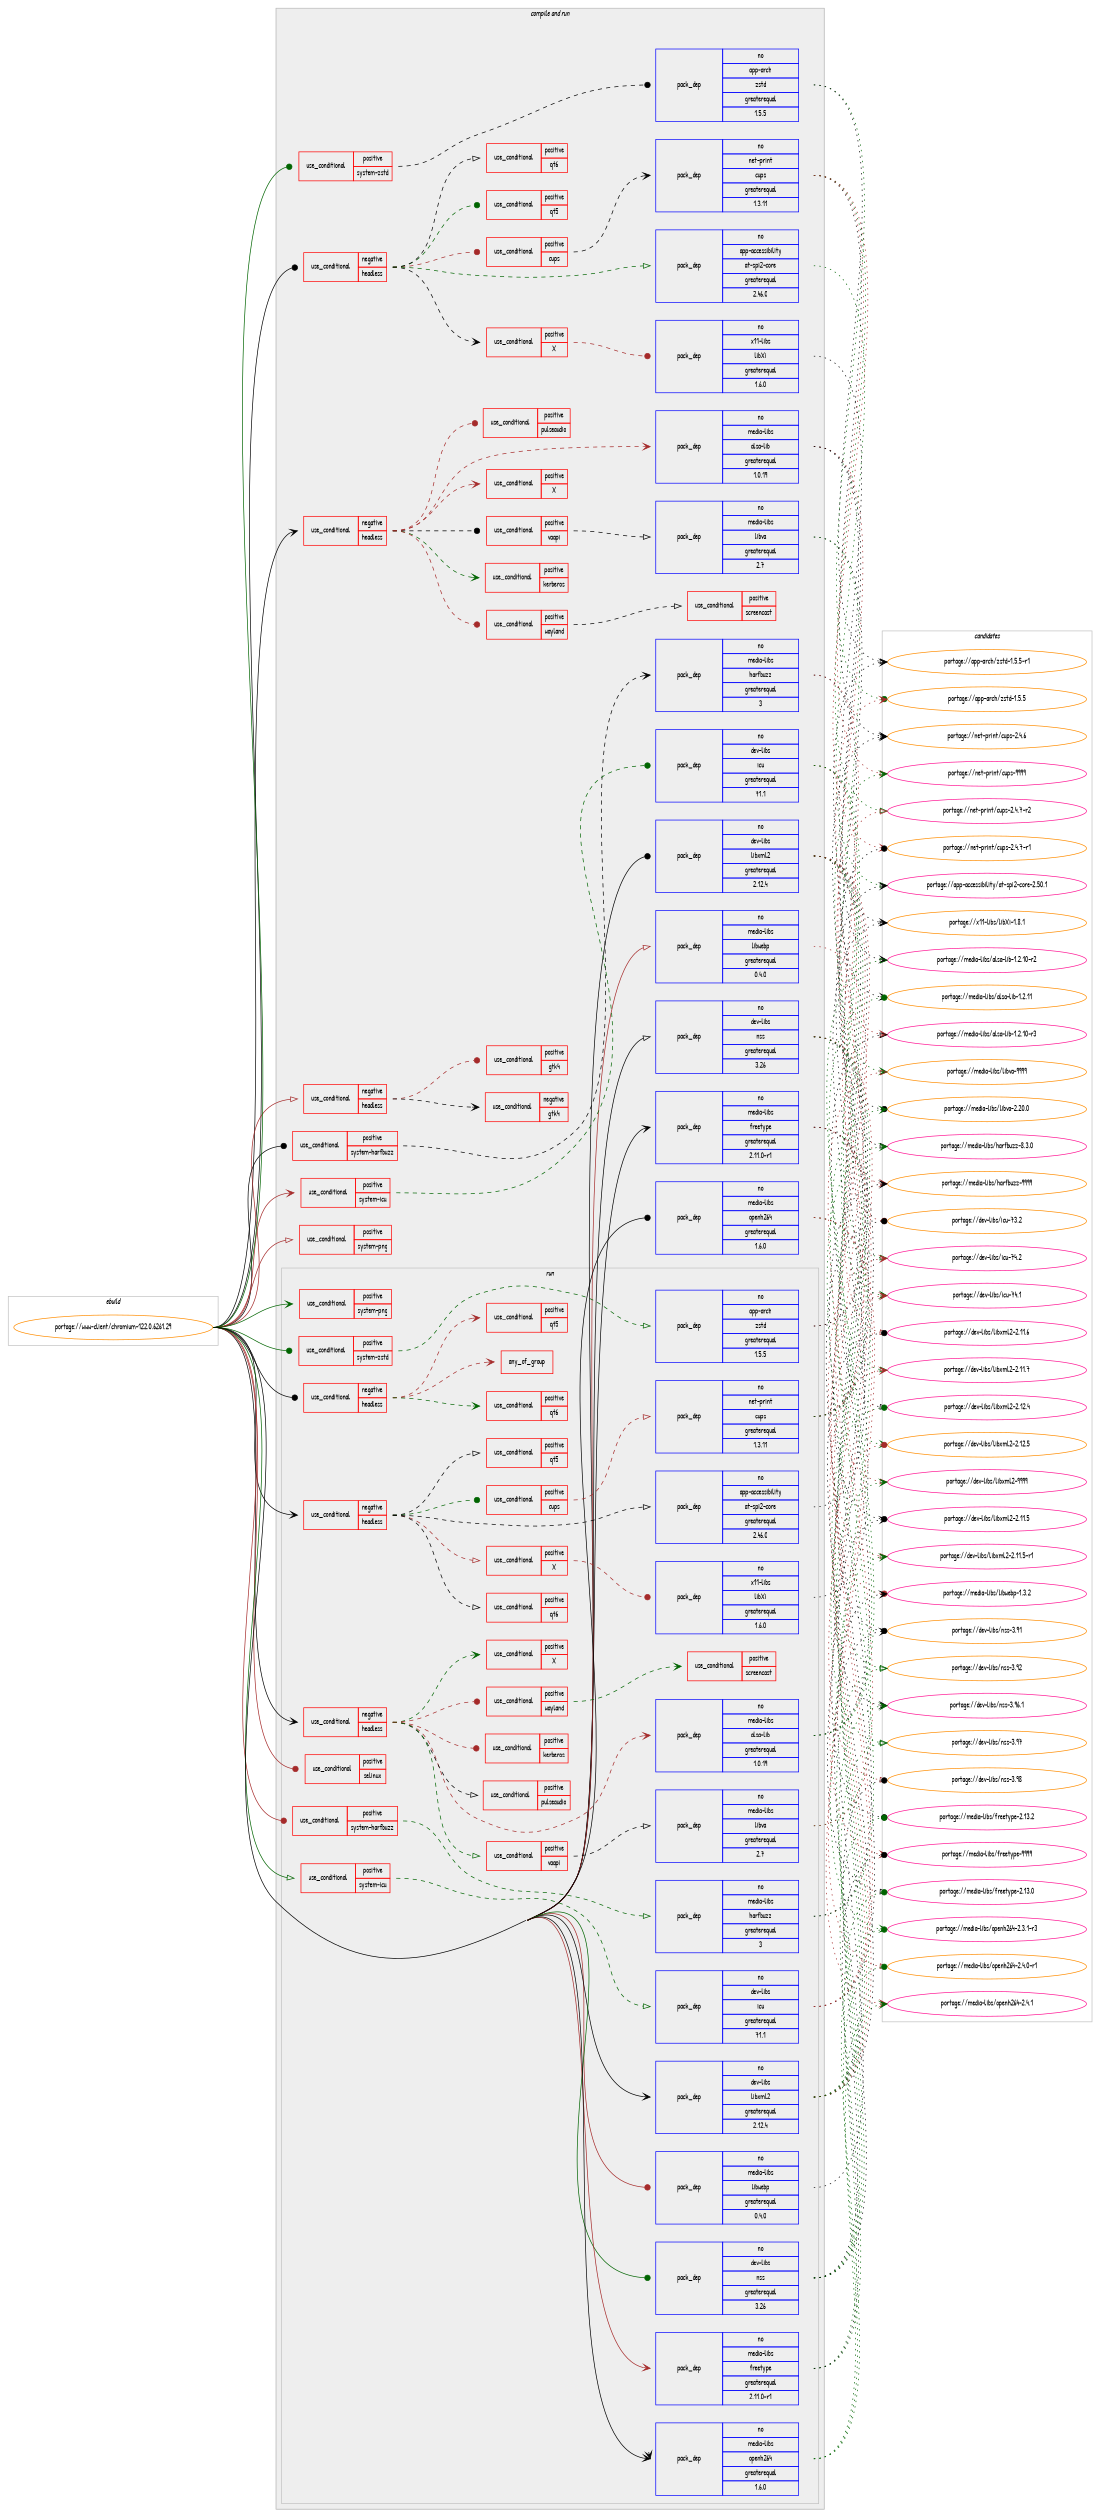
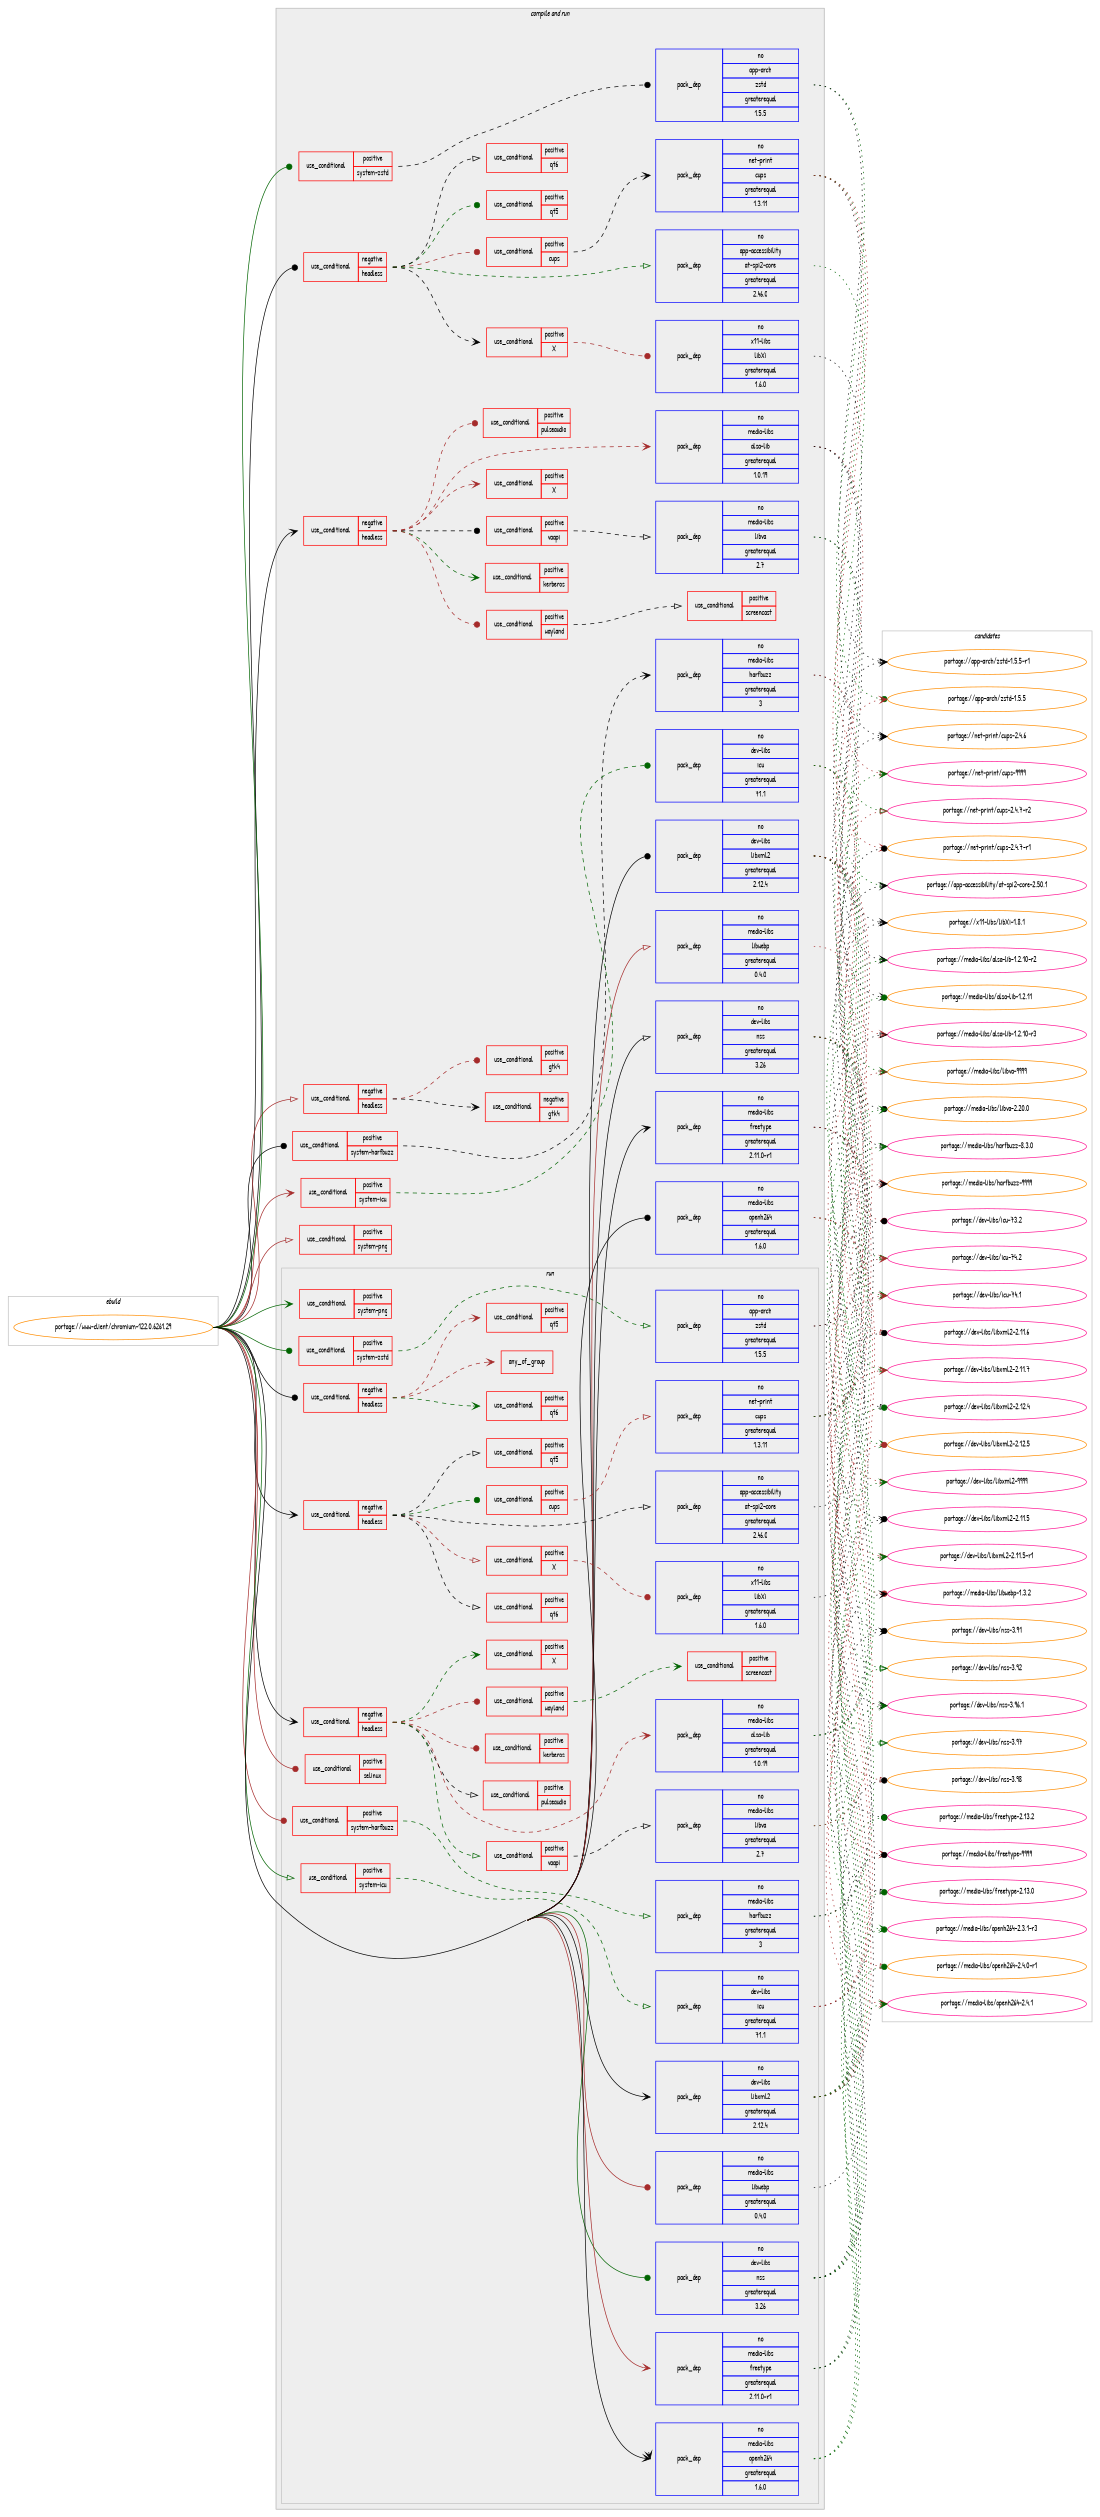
(987, 1221) -> (987, 1221)
